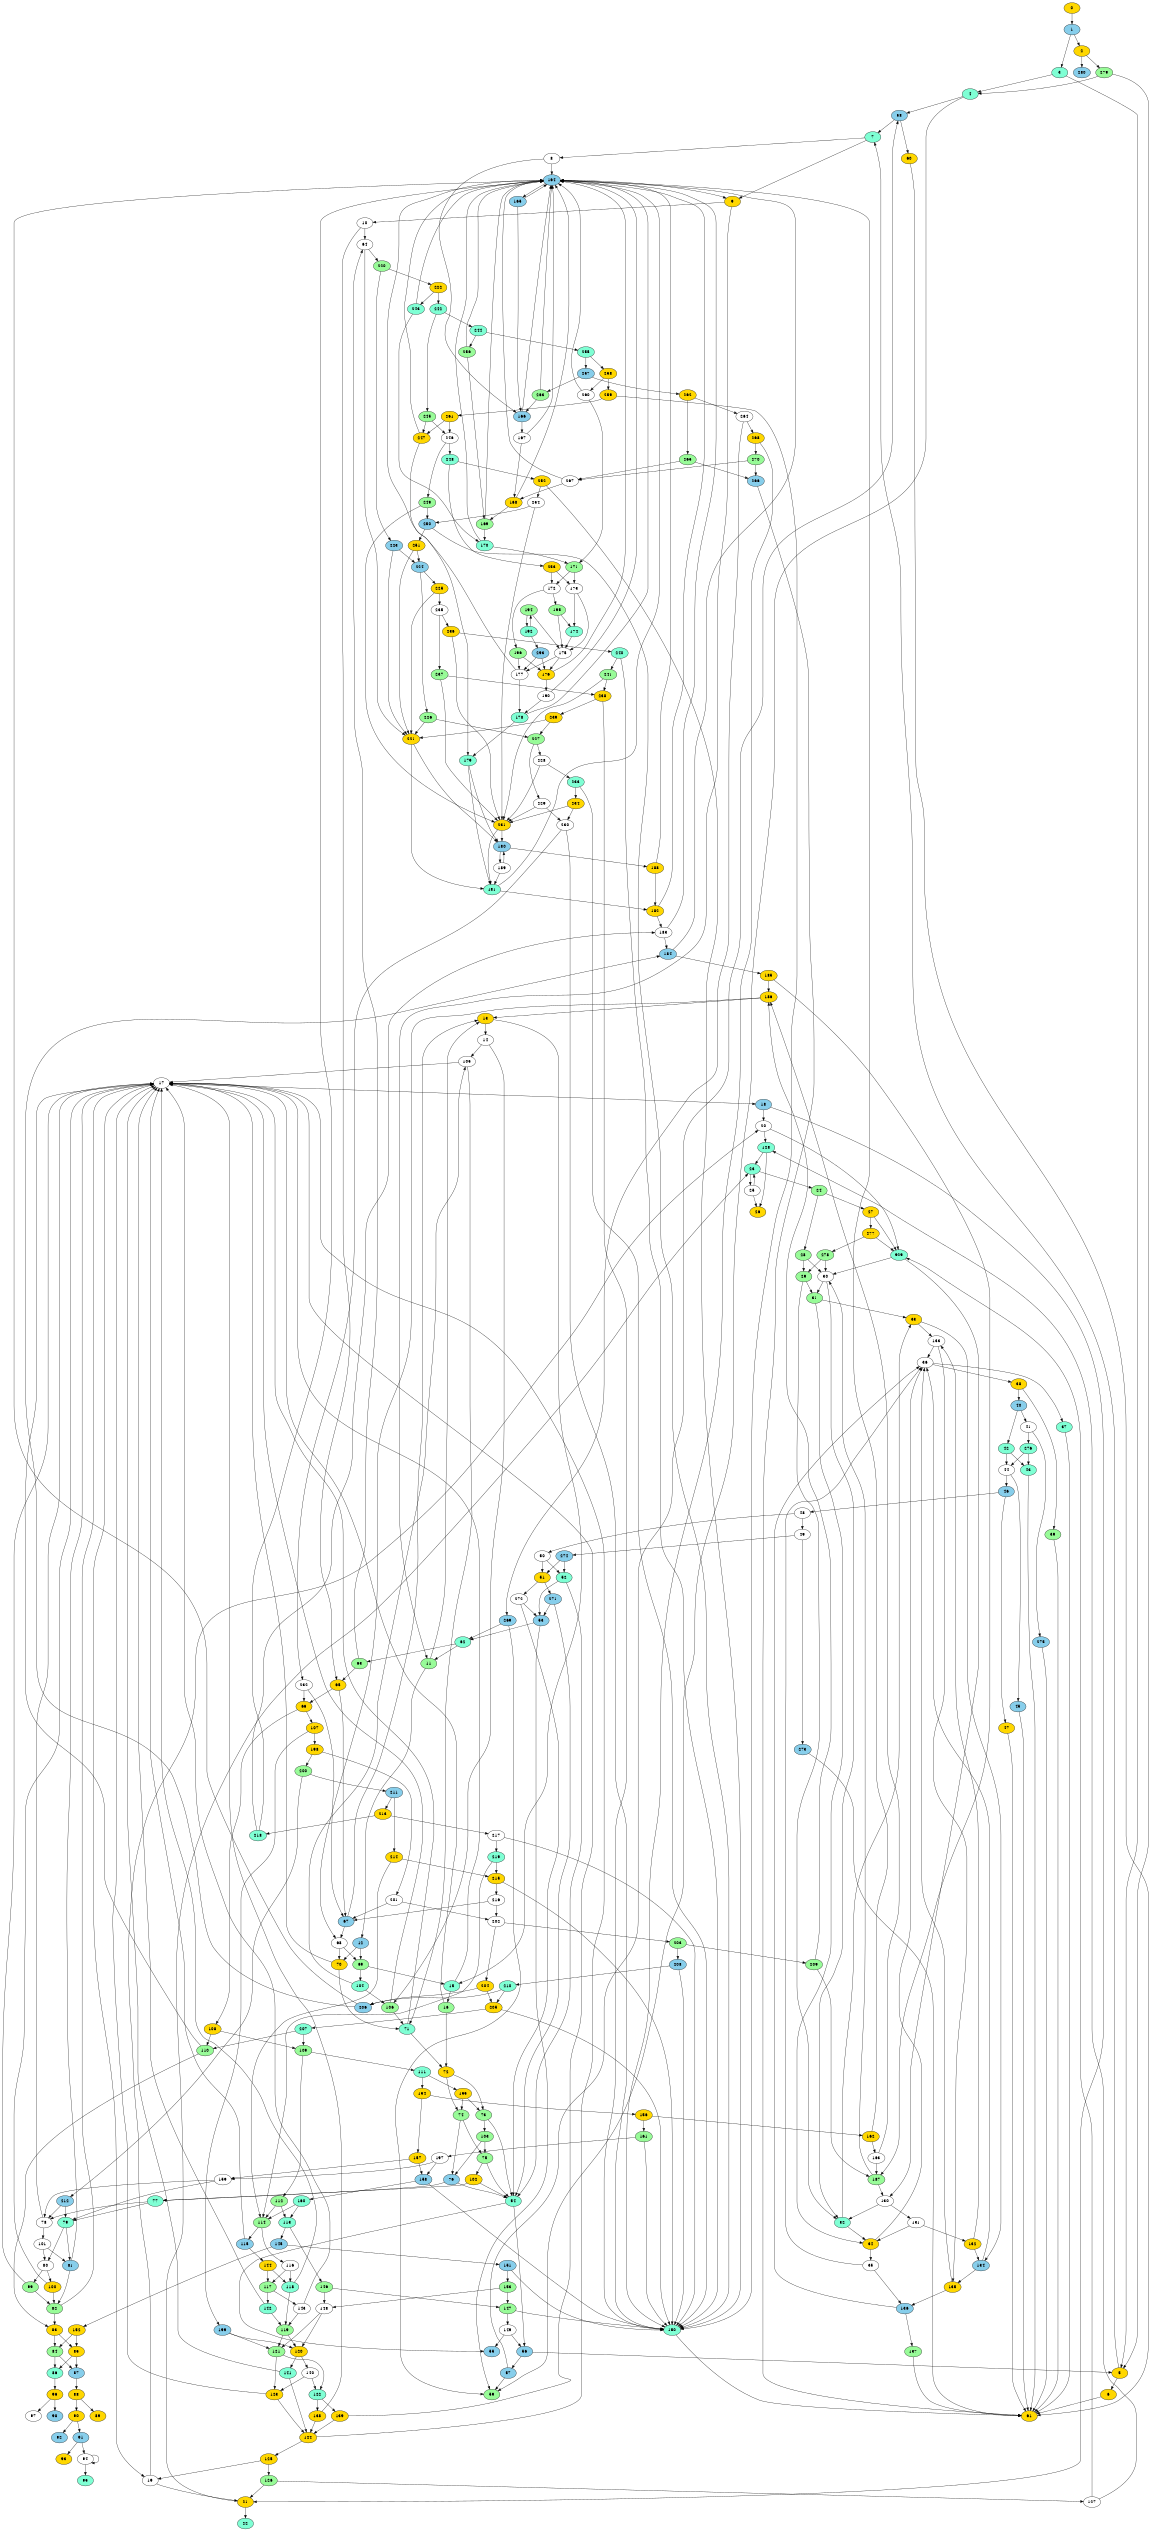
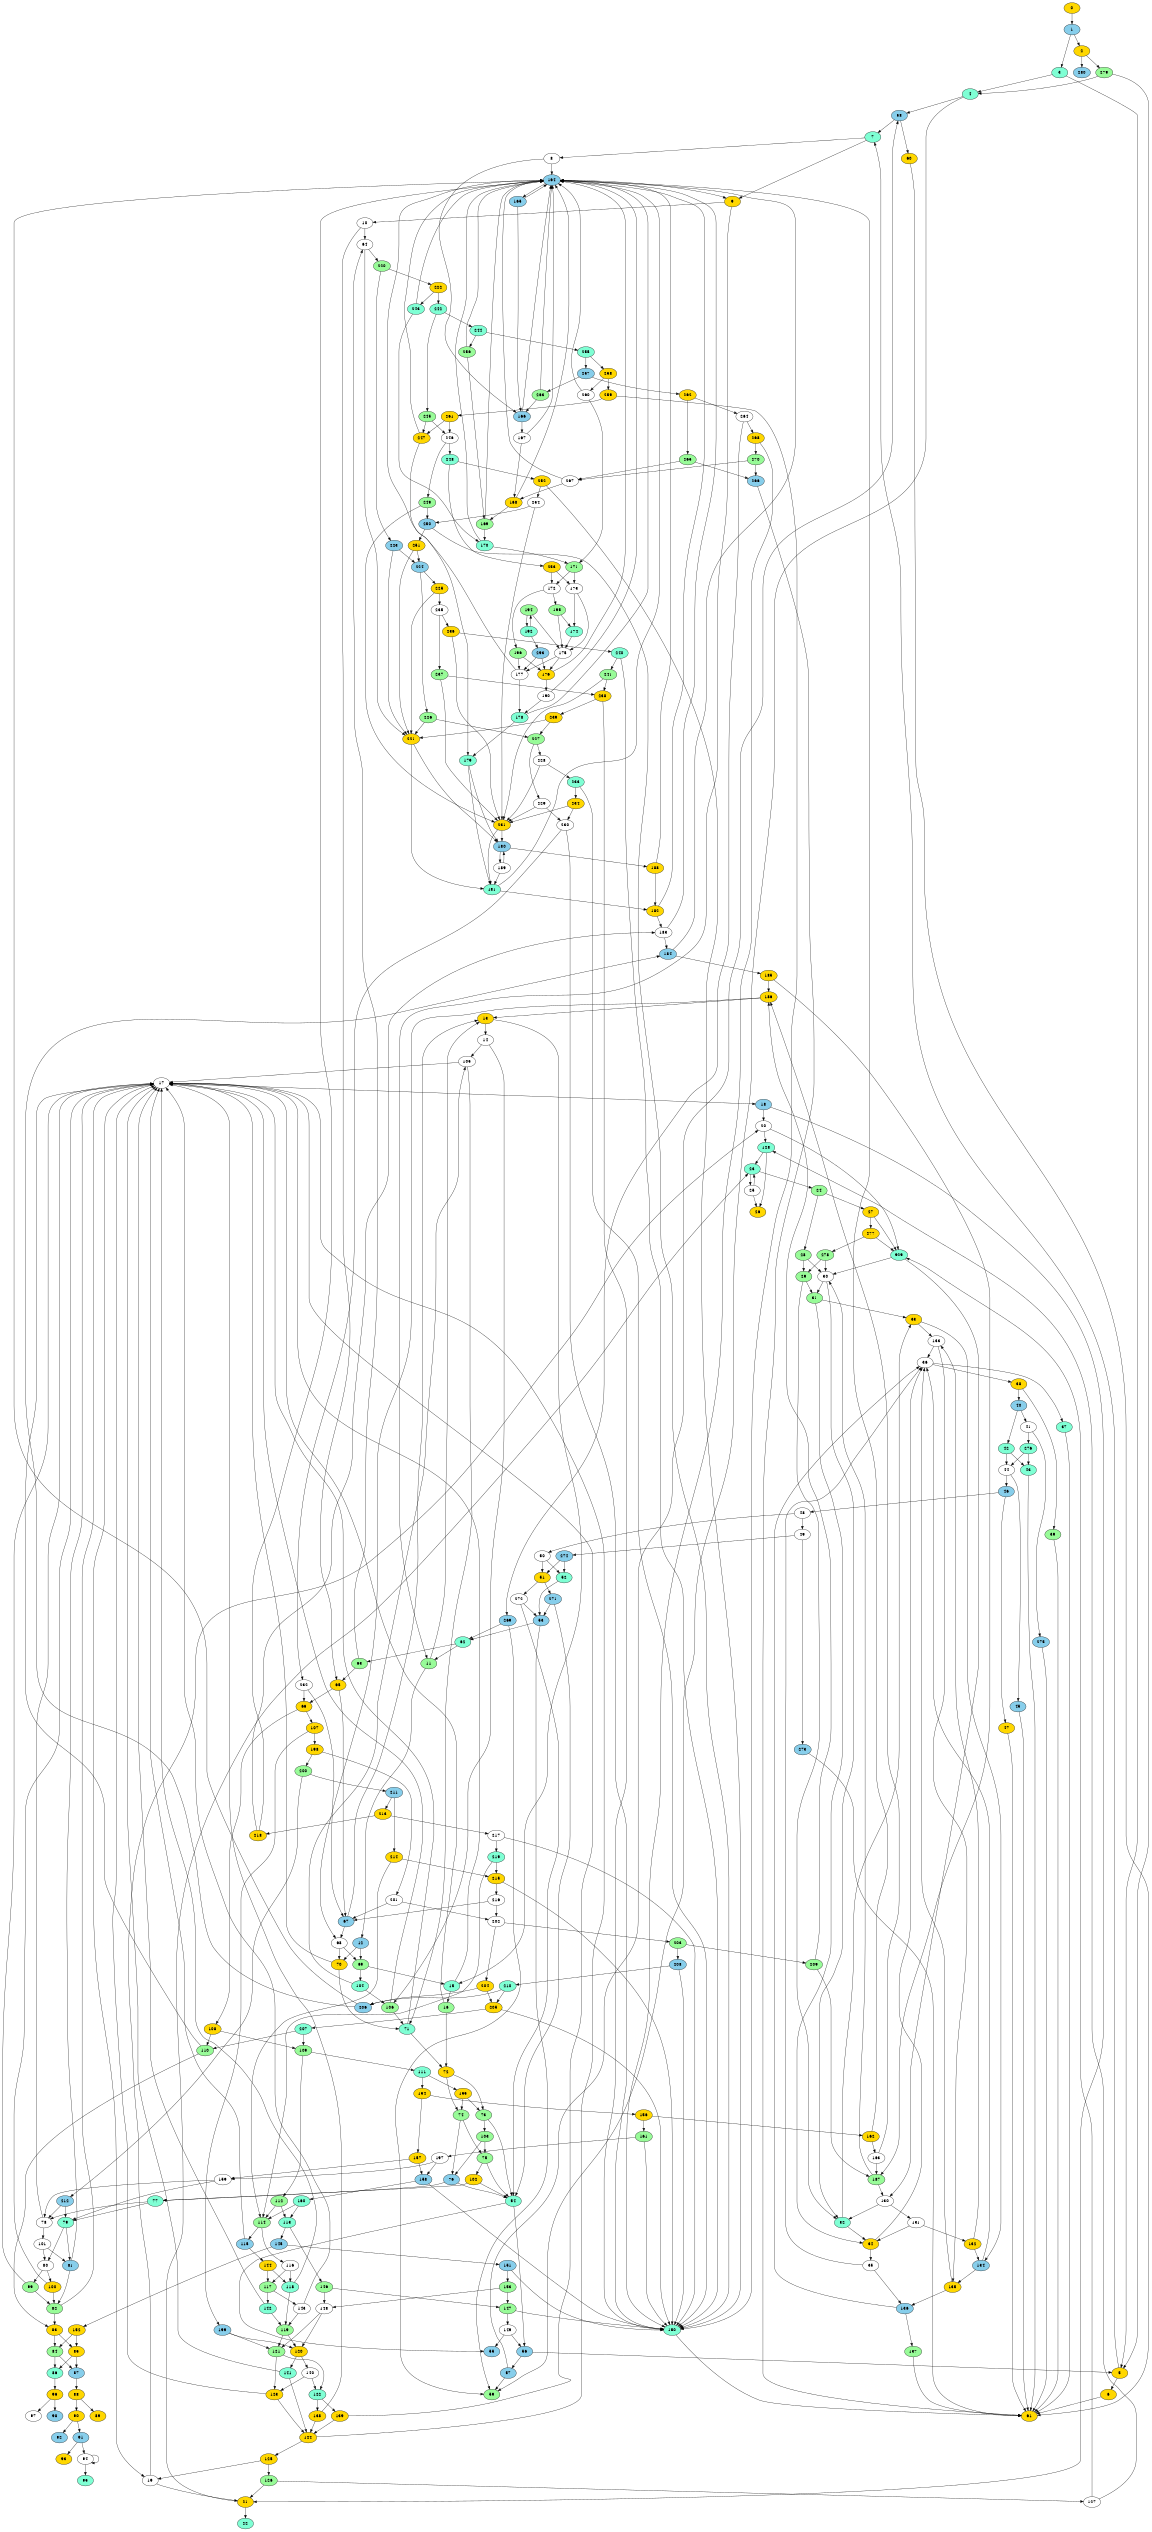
(258, 1836) -> (258, 1836)
(570, 1892) -> none
